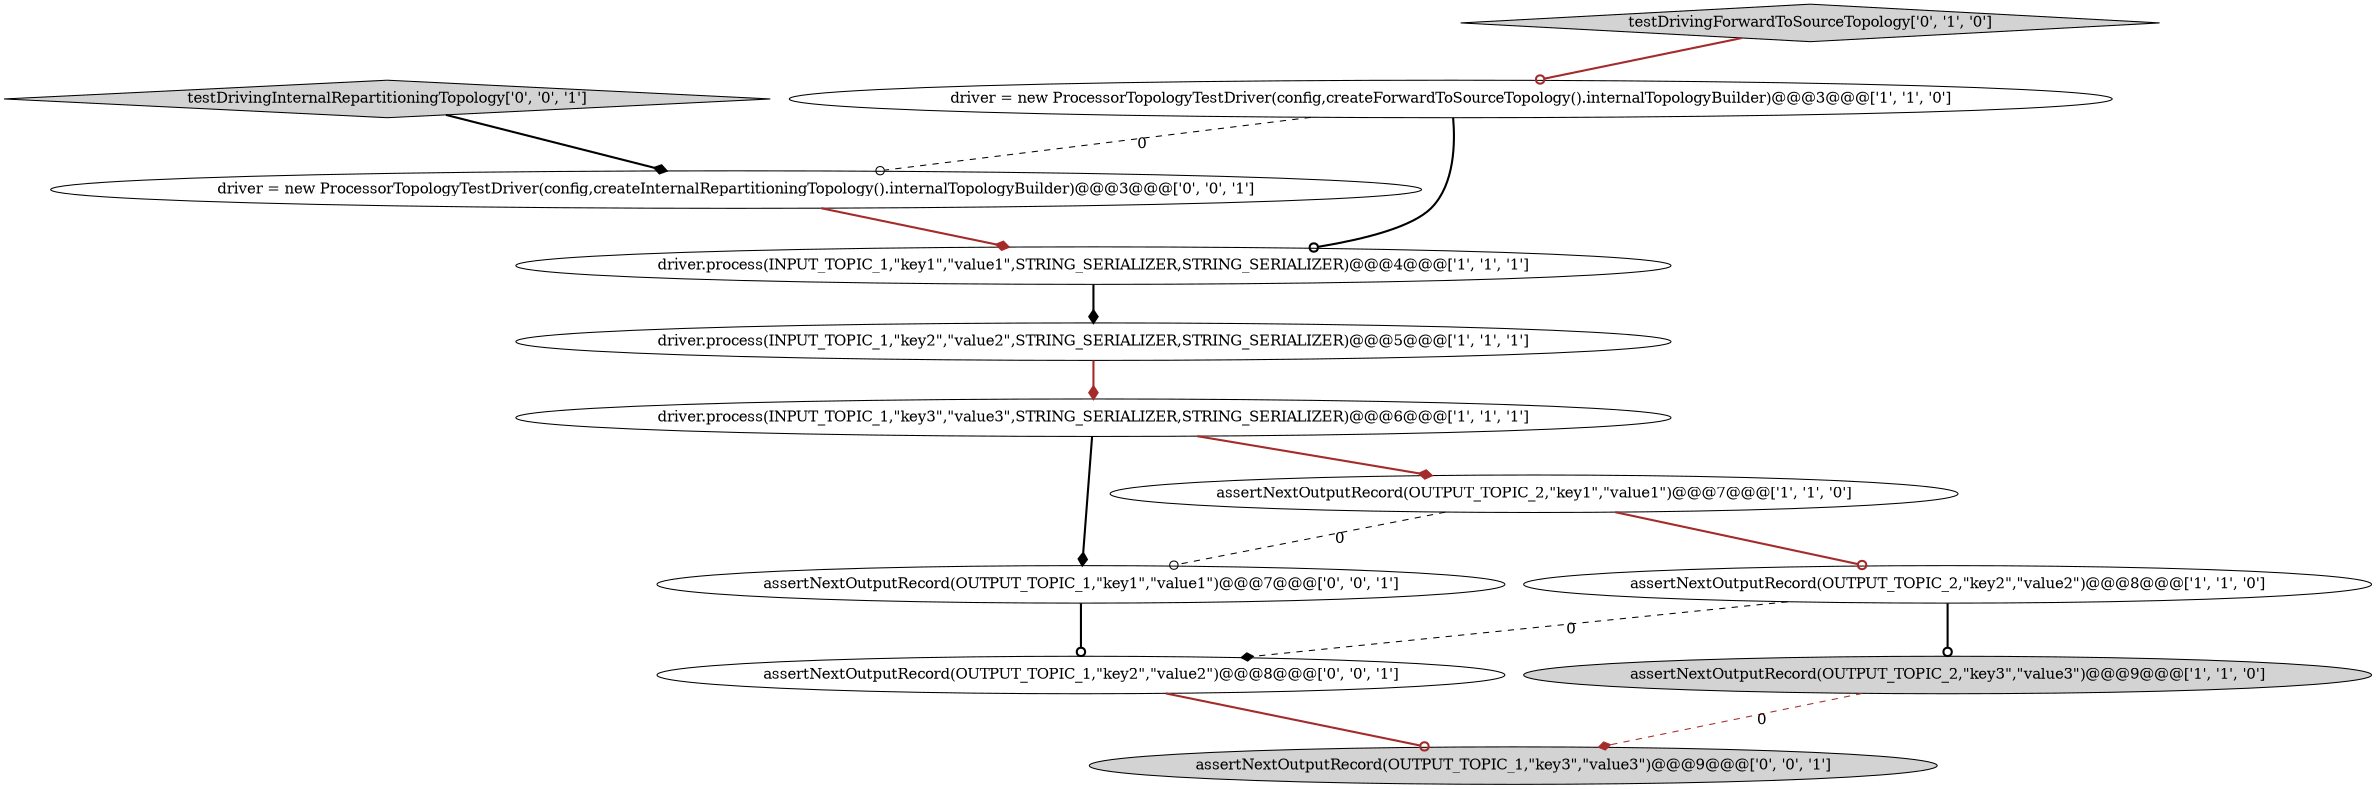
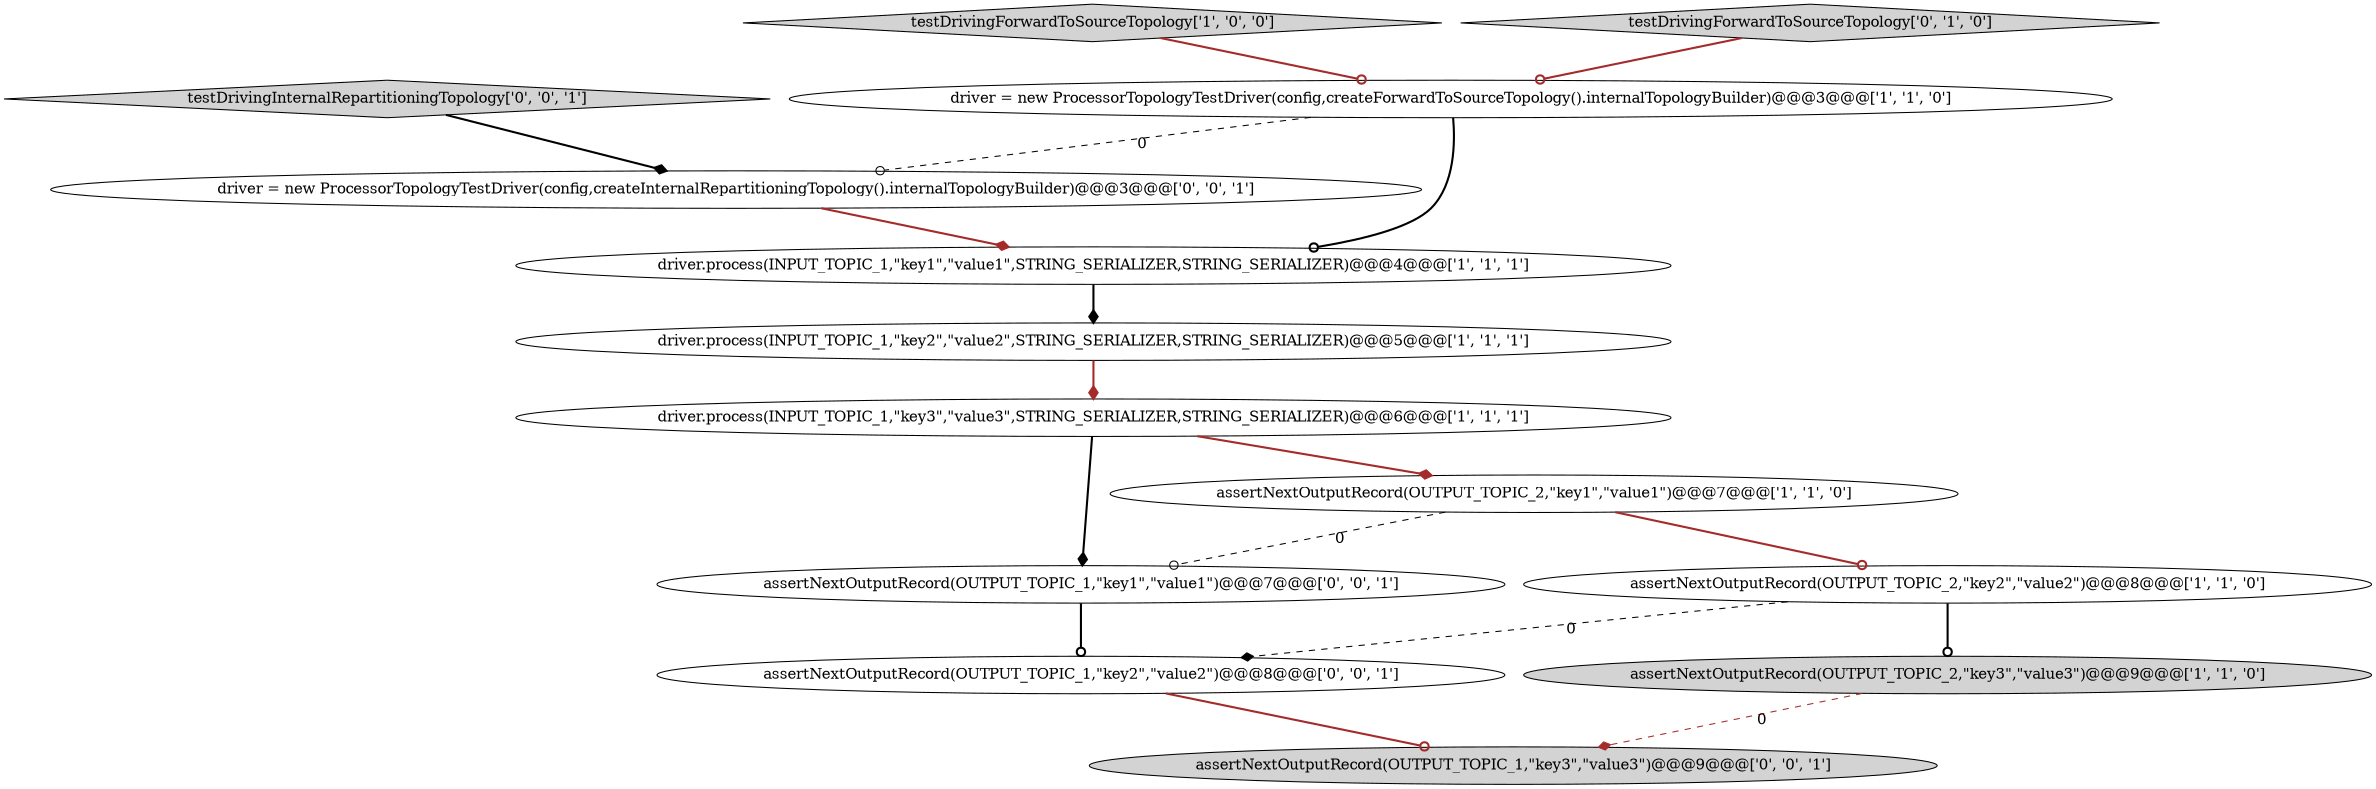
none -> (1092, 23)
